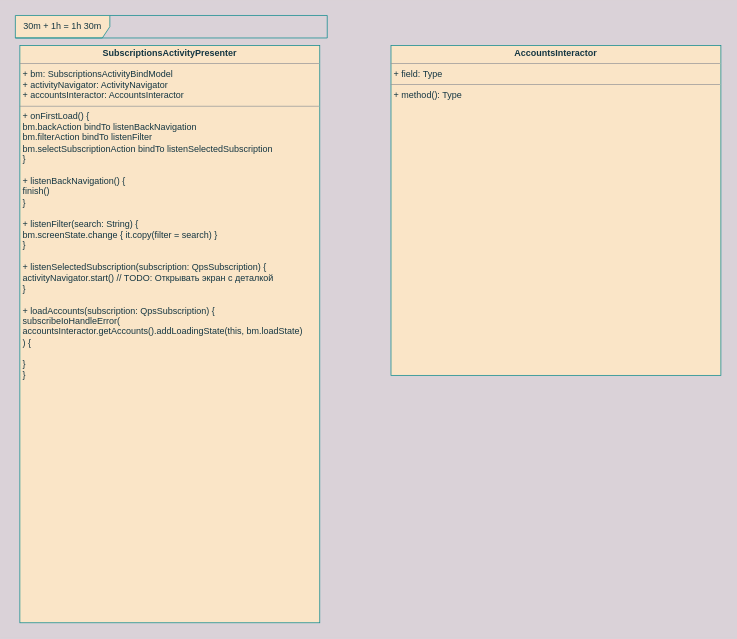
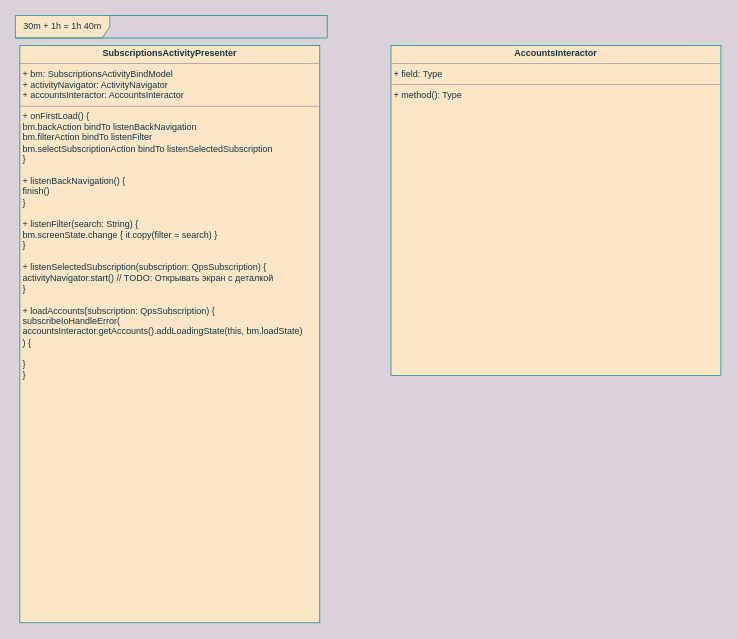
(63, 27) -> (63, 27)
